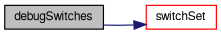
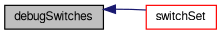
(119, 25) -> (131, 9)
